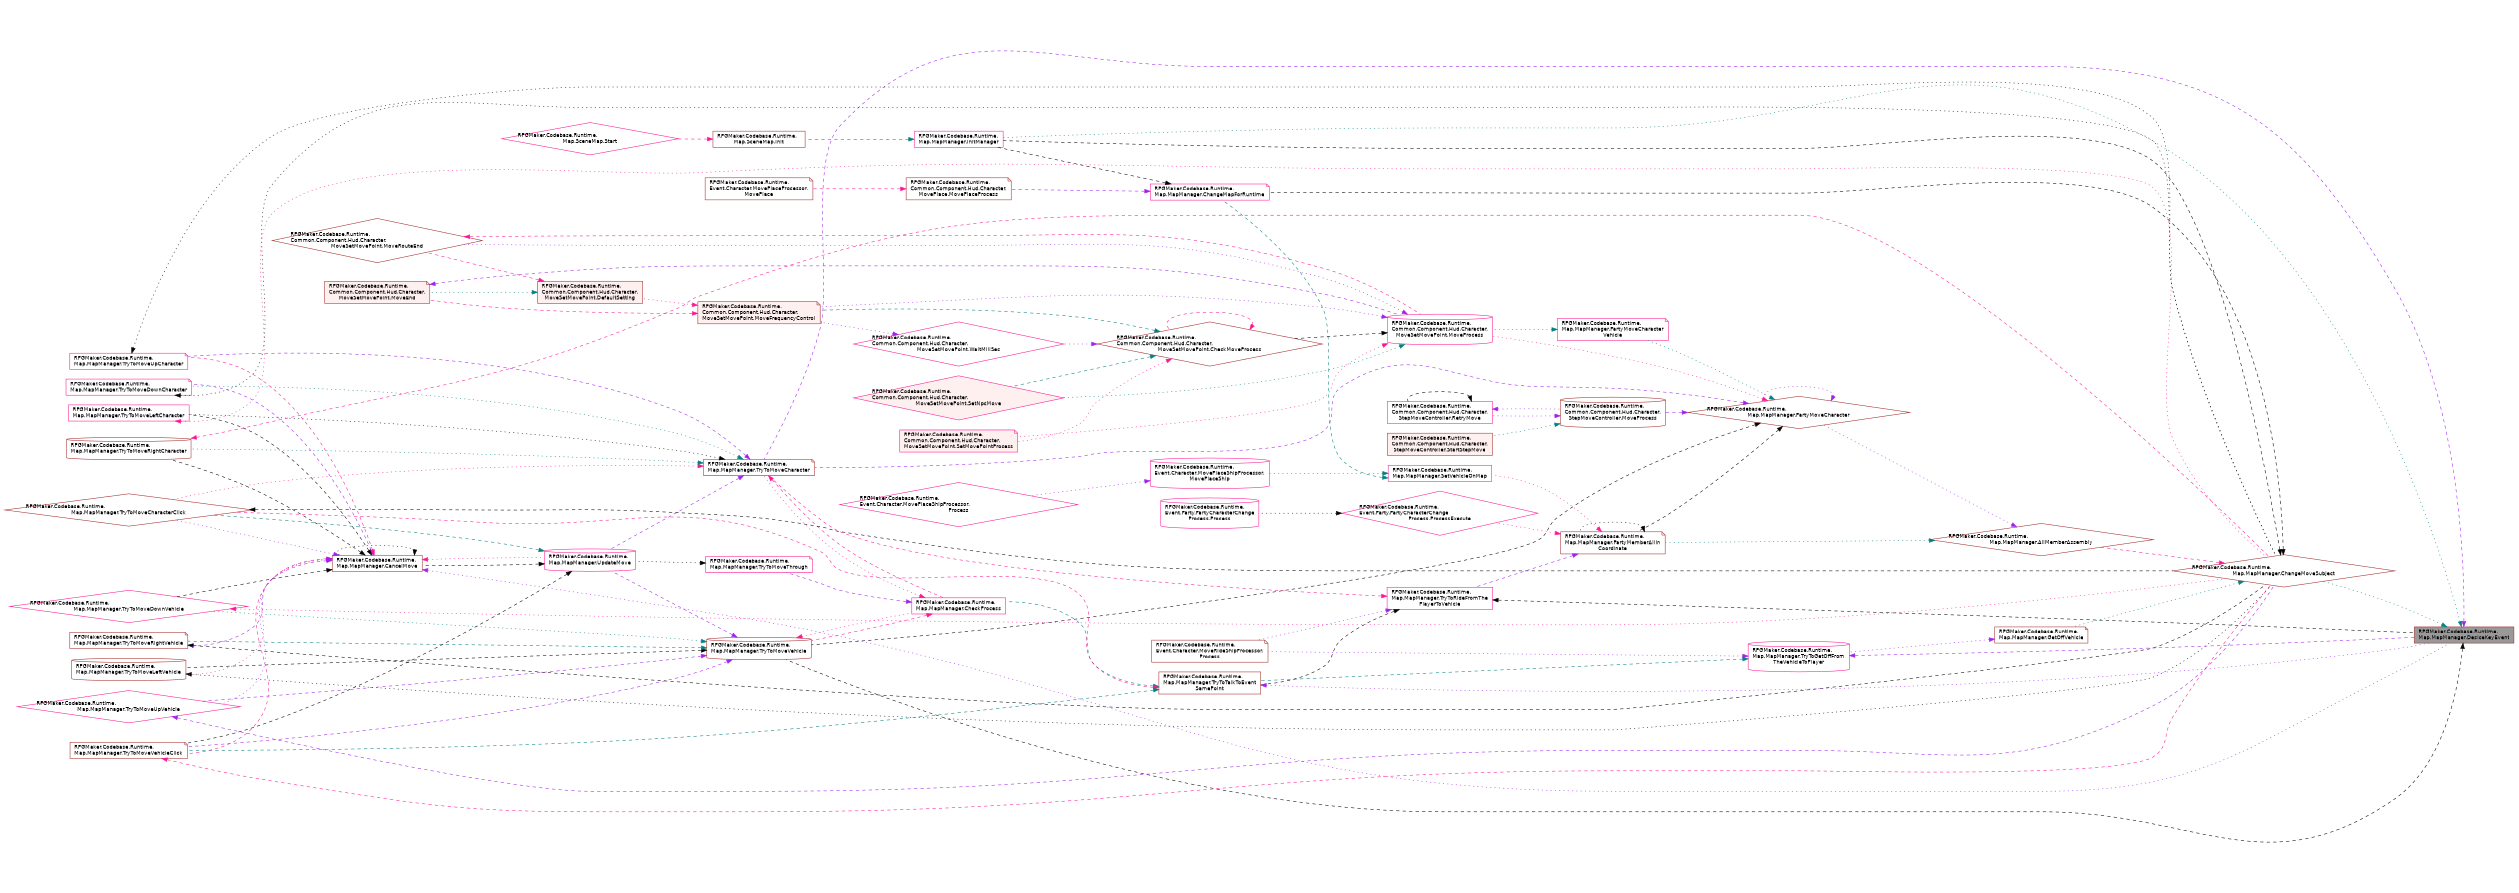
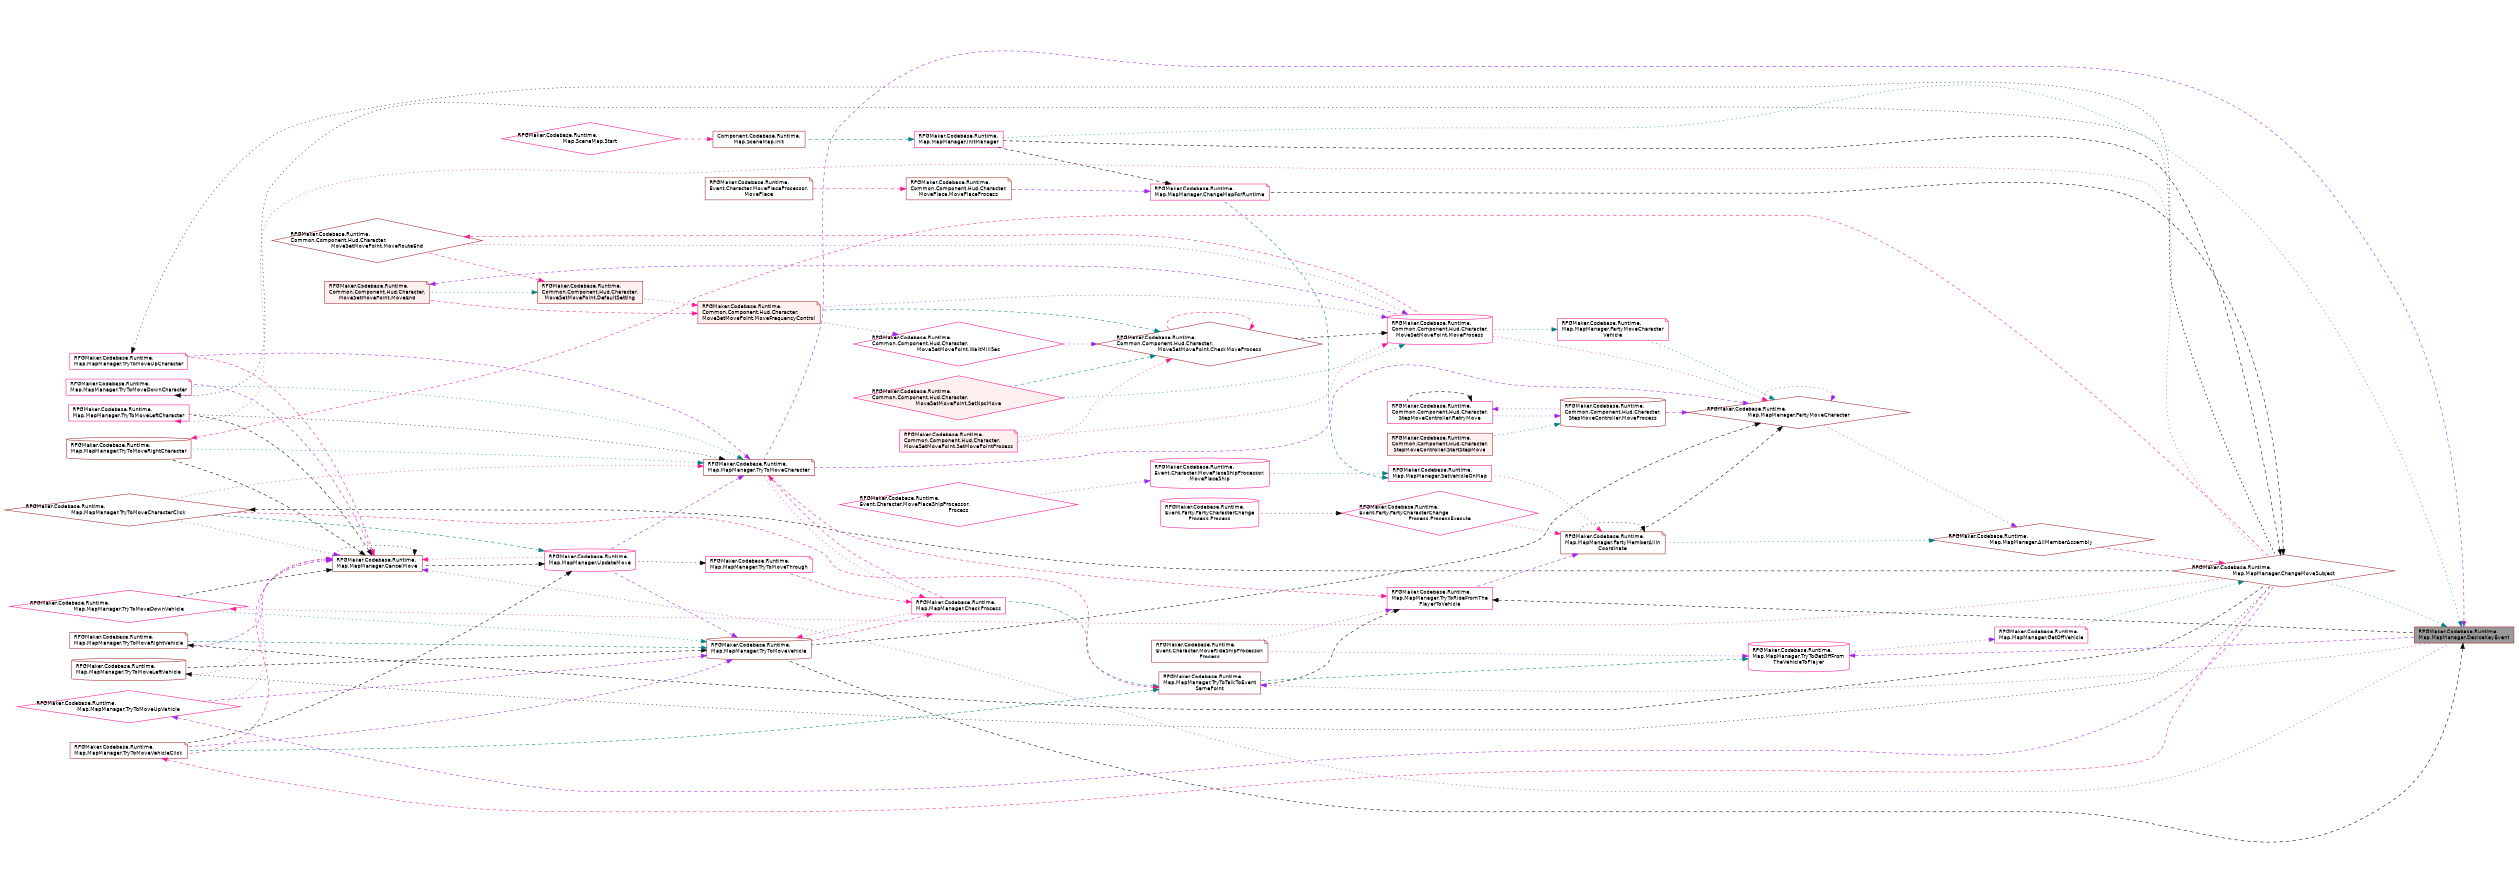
(759, 139) -> (759, 139)
(845, 592) -> (845, 592)
(2041, 635) -> (2041, 635)
